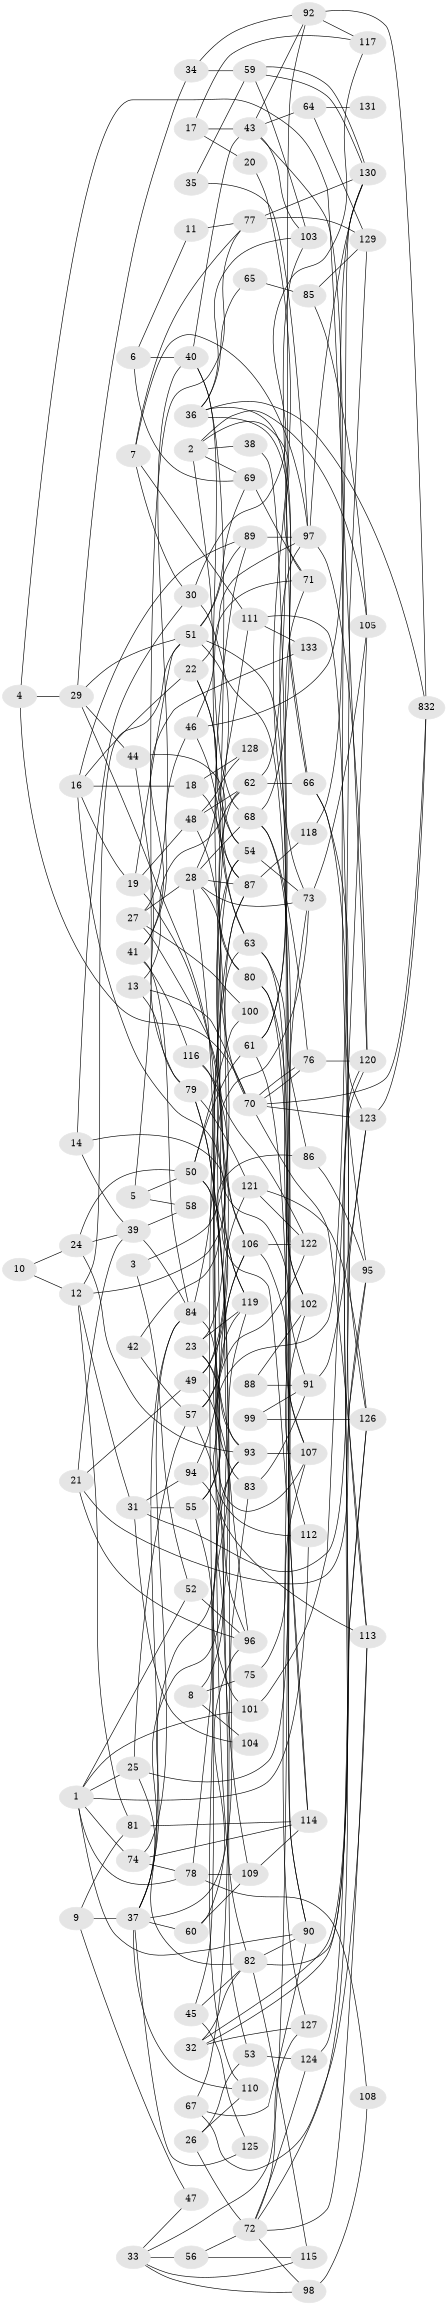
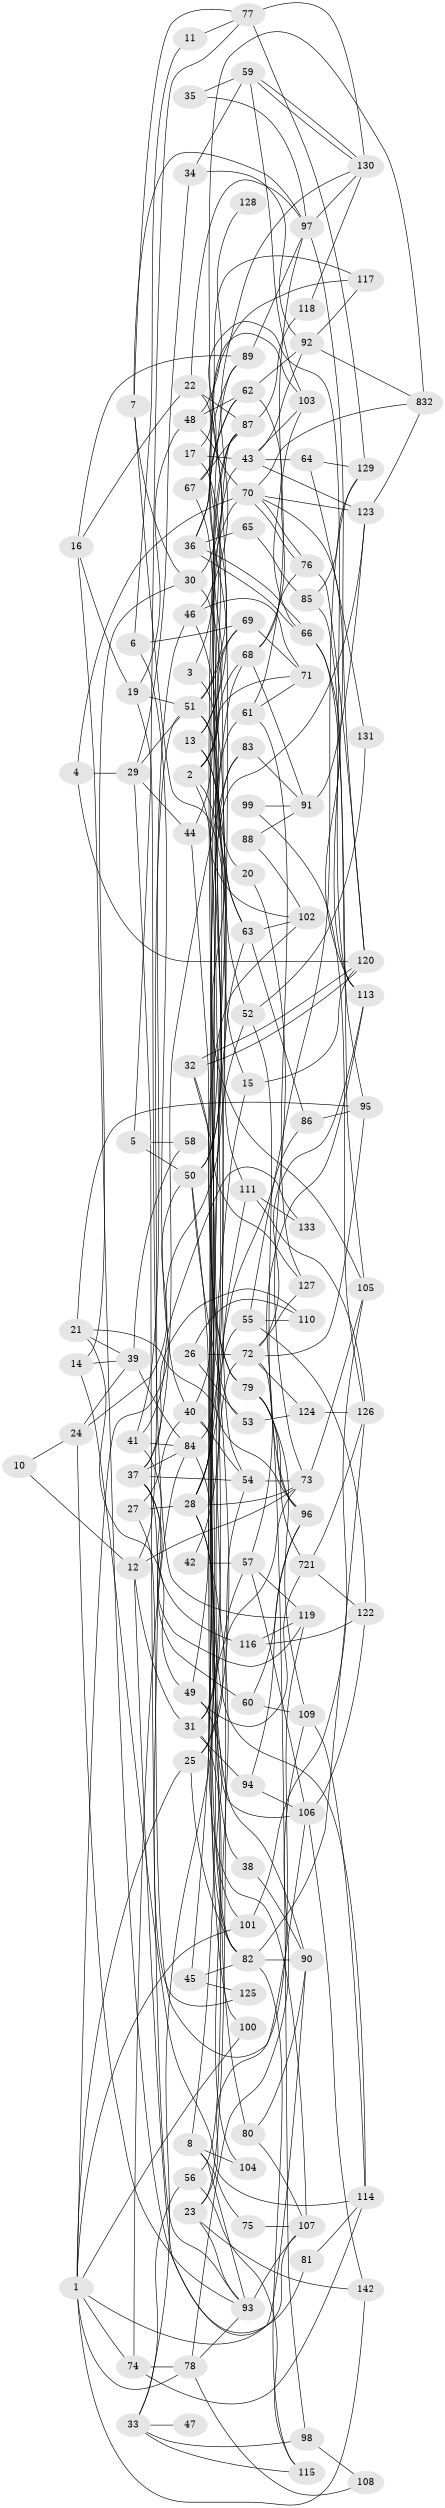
(191, 786) -> none
none -> (349, 870)
(197, 960) -> (156, 2154)
none -> (248, 1084)
(250, 1187) -> (307, 1566)
(309, 1536) -> (366, 2290)
(76, 1919) -> none
